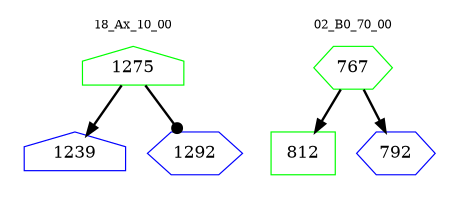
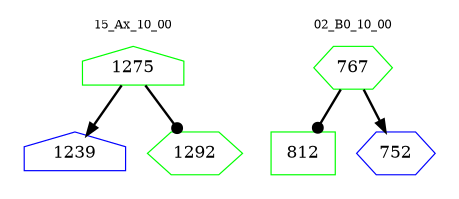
(133, 26) -> (133, 26)
(353, 26) -> (353, 26)
(331, 107) -> (331, 107)
(195, 153) -> (195, 153)
(396, 153) -> (396, 153)
